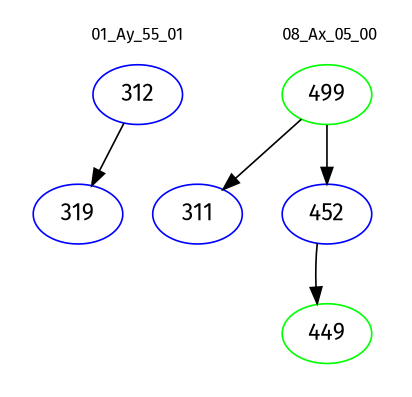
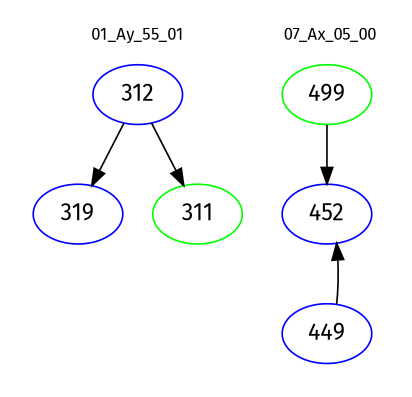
(330, 36) -> (330, 36)
(280, 138) -> (164, 147)
(198, 214) -> (198, 214)
(316, 265) -> (338, 282)
(327, 334) -> (327, 334)
